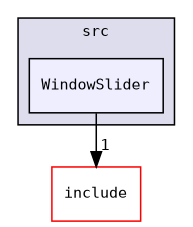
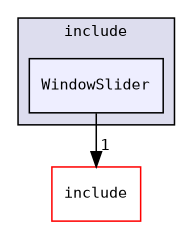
(96, 32) -> (96, 32)
